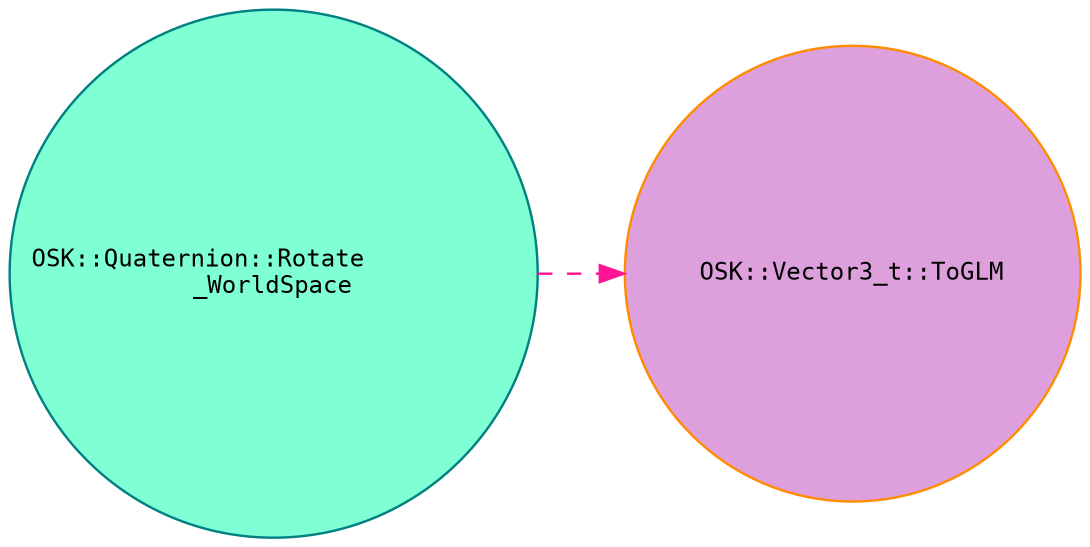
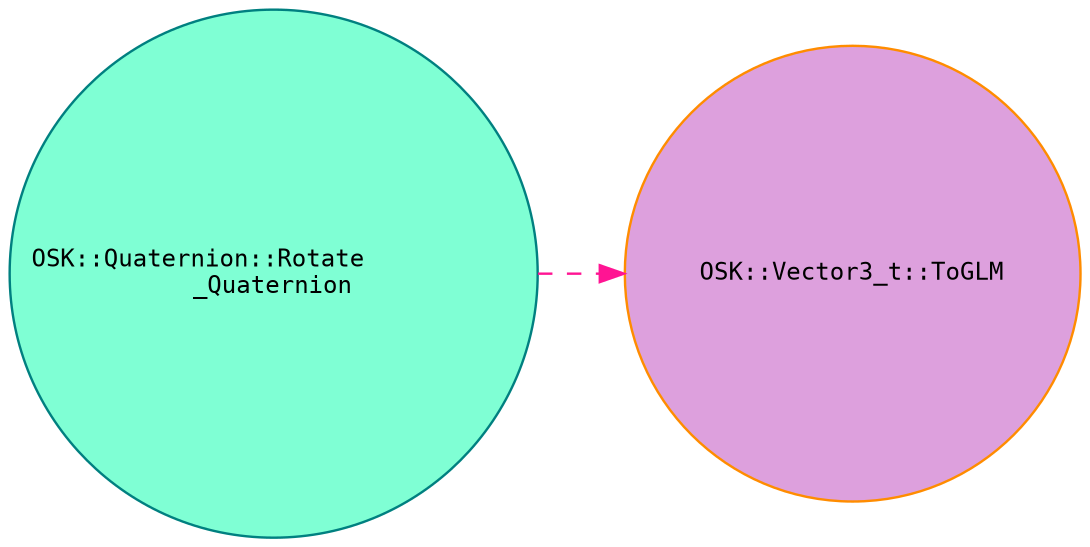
(274, 274) -> (274, 274)
